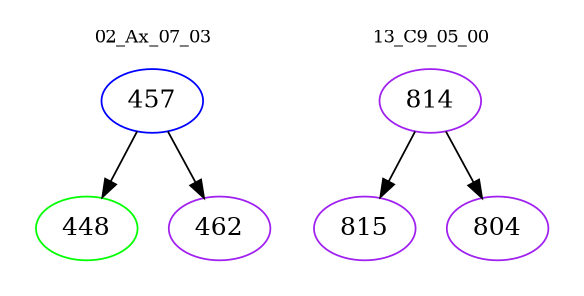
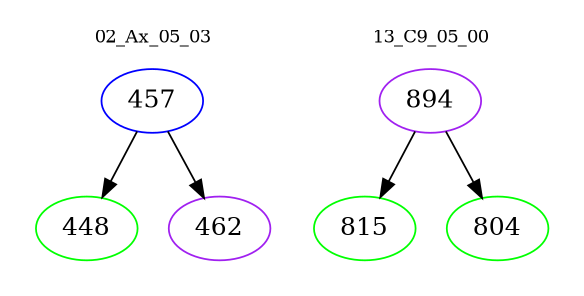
(153, 38) -> (153, 38)
(430, 101) -> (430, 101)
(365, 228) -> (365, 228)
(498, 228) -> (498, 228)
